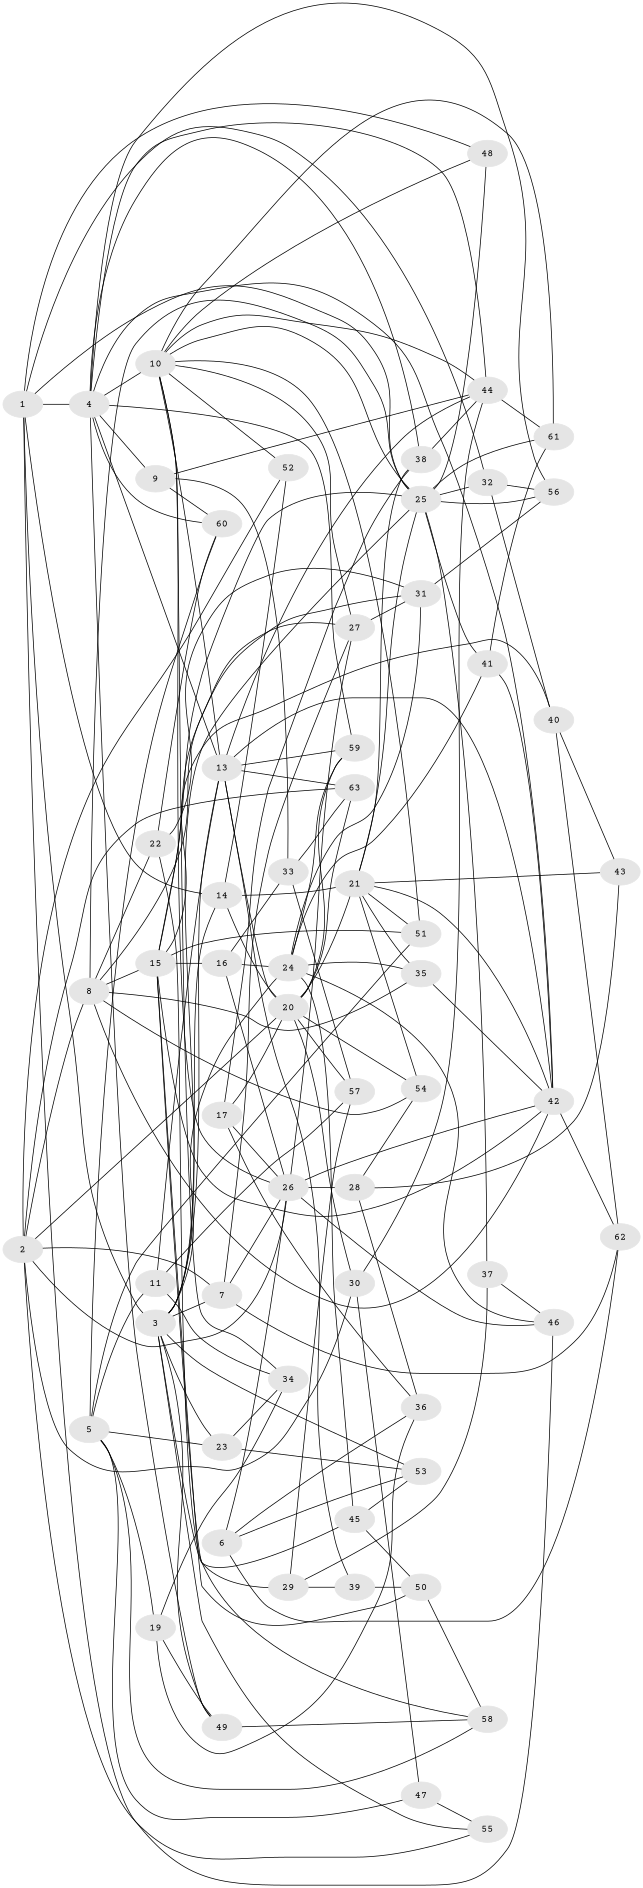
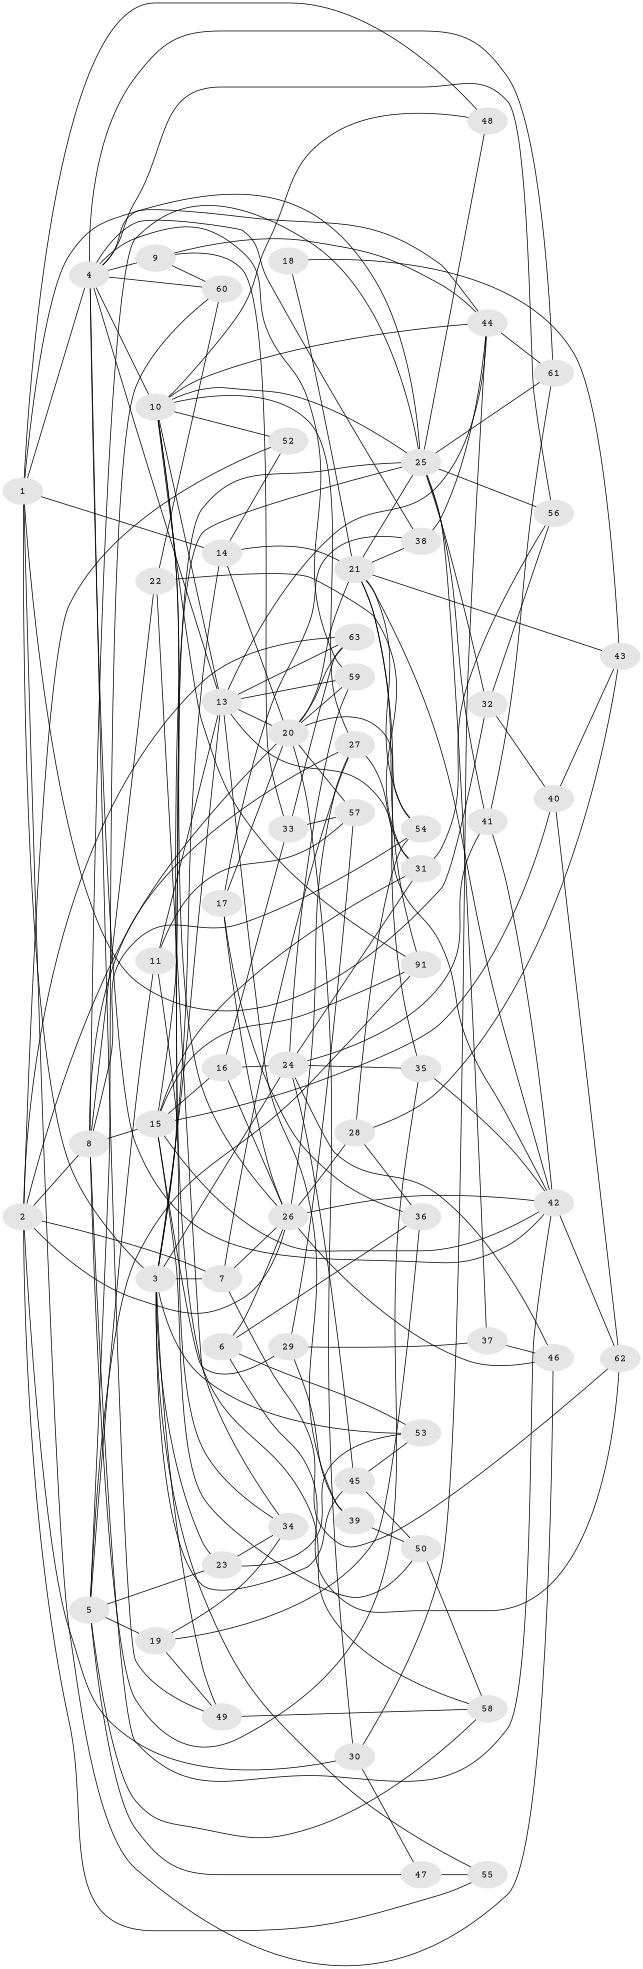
(432, 101) -> (369, 31)
none -> (288, 261)
(421, 934) -> (421, 965)
